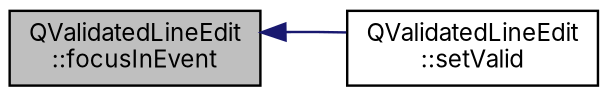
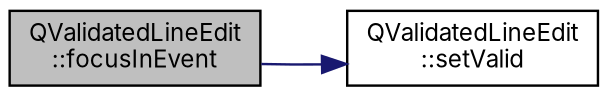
(316, 32) -> (292, 64)
